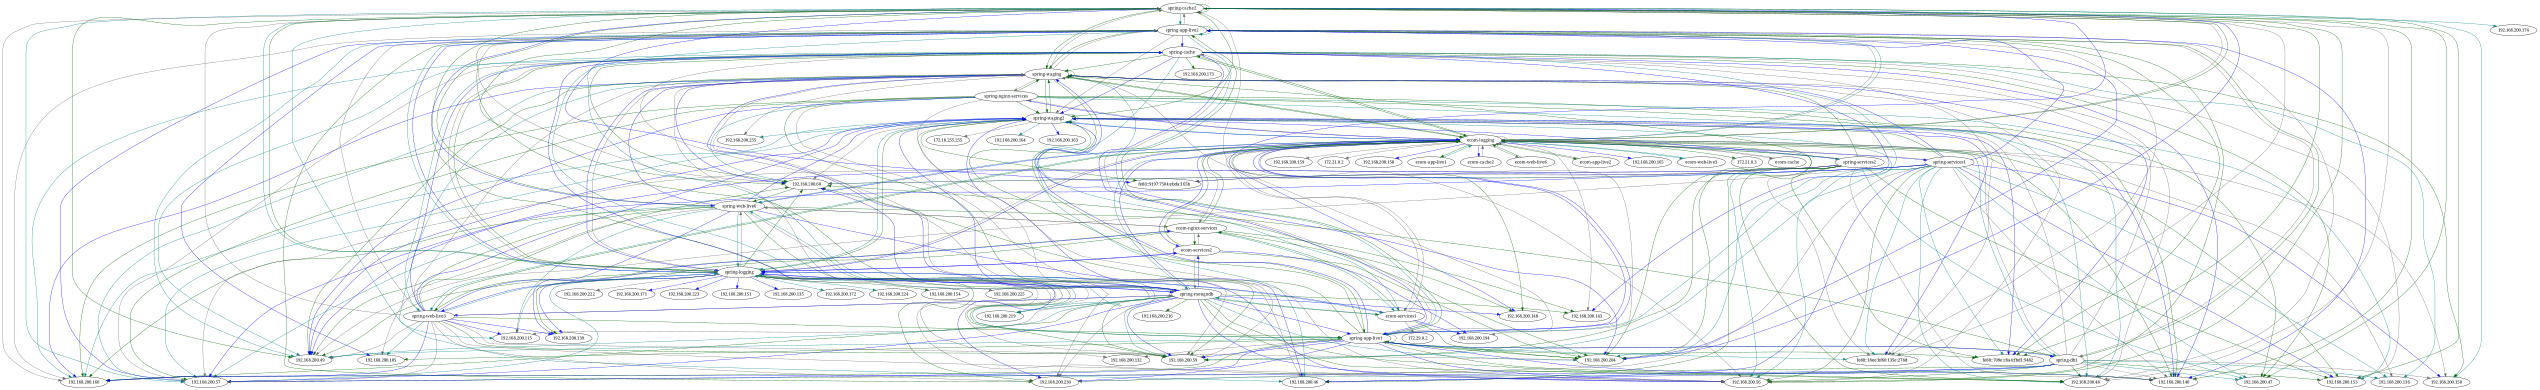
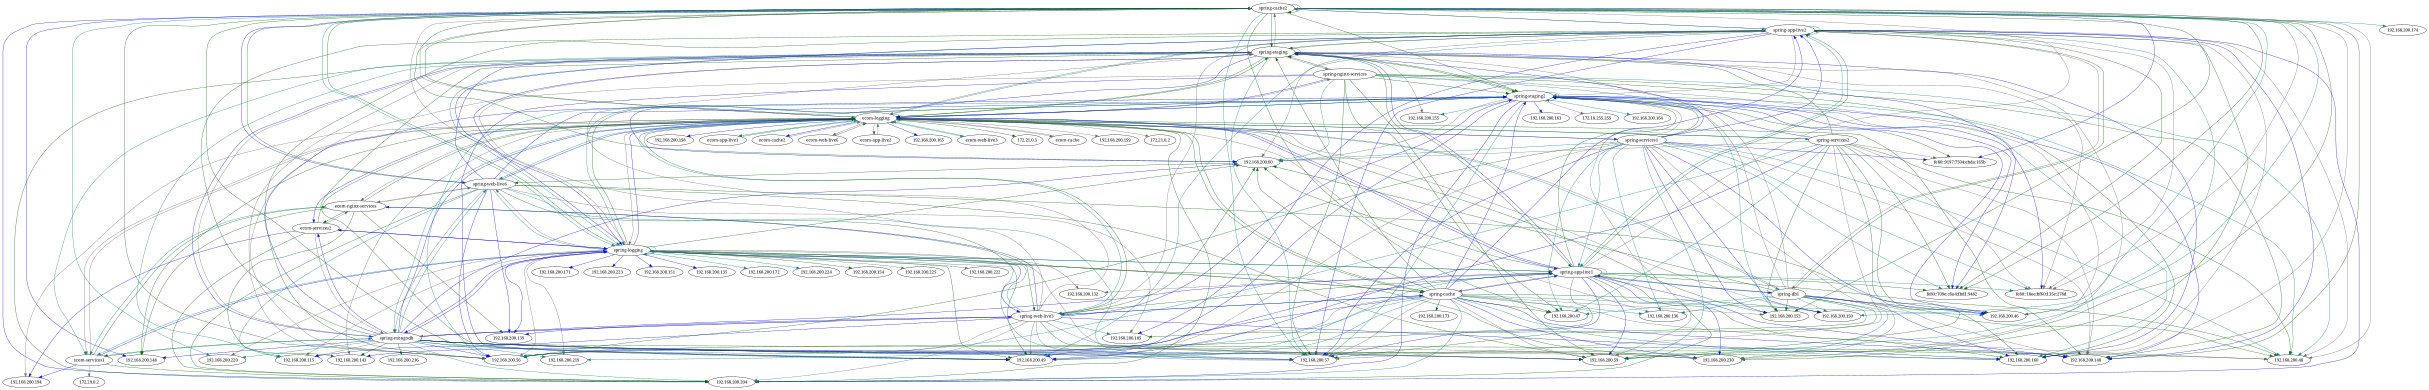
(1182, 40) -> (1663, 126)
none -> (222, 360)
